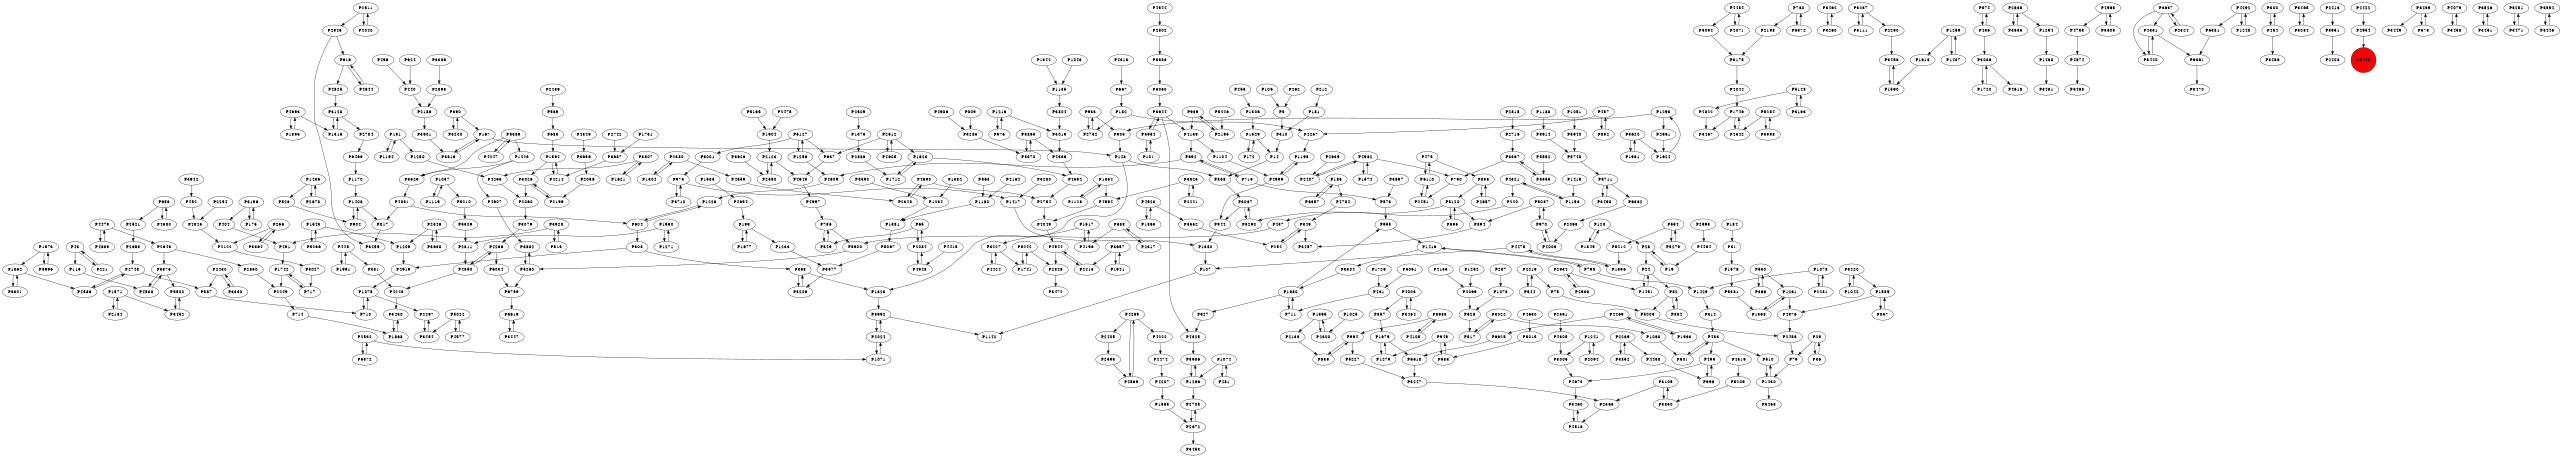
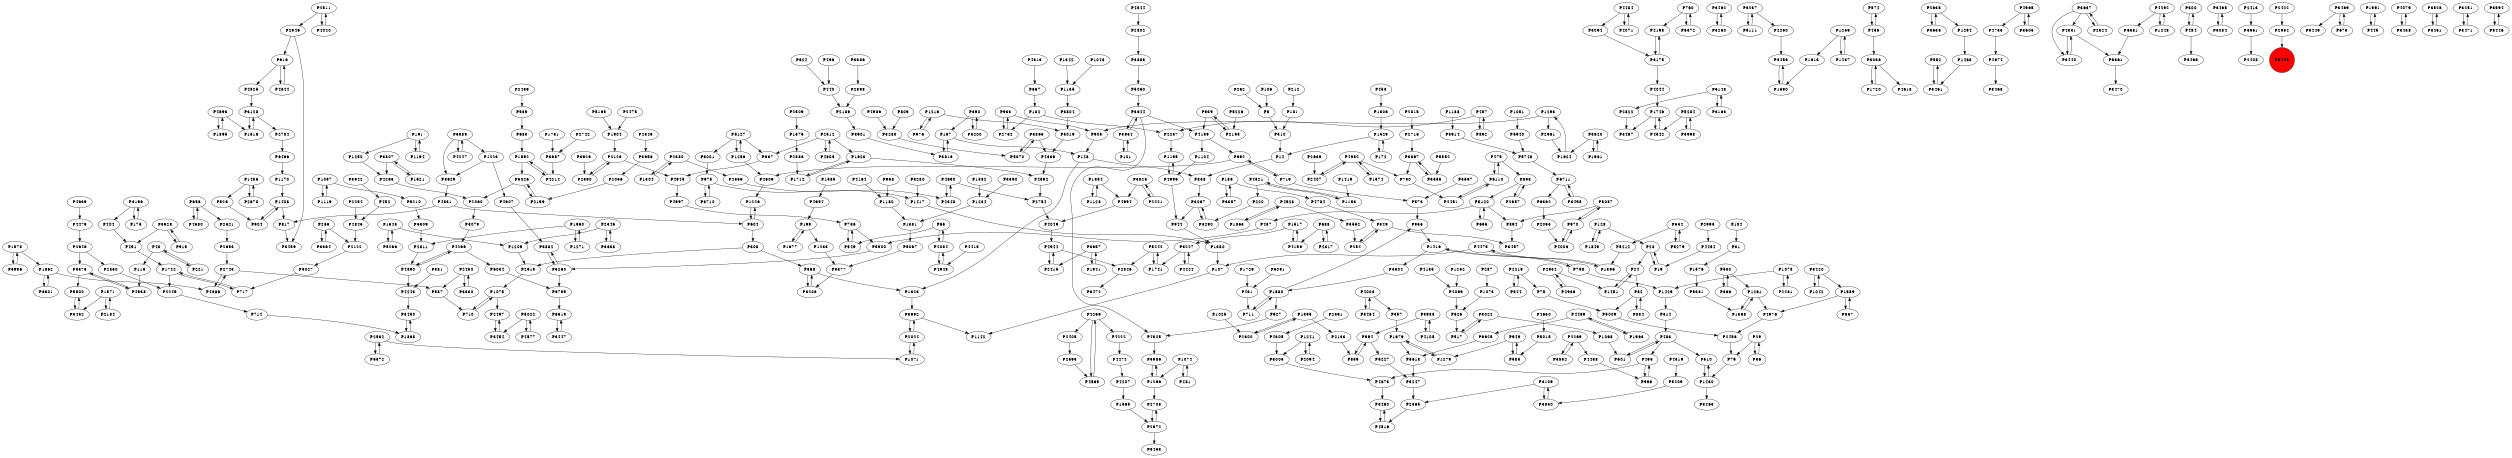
none -> (1659, 47)
none -> (1936, 60)
(100, 234) -> none
(357, 257) -> none
